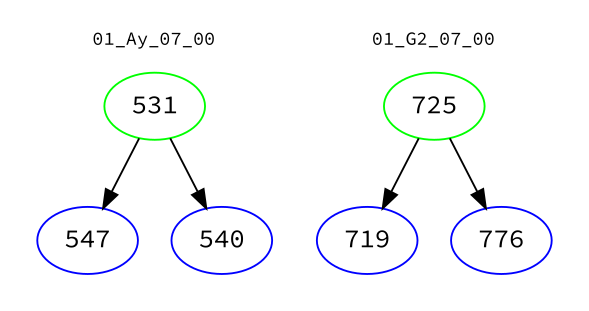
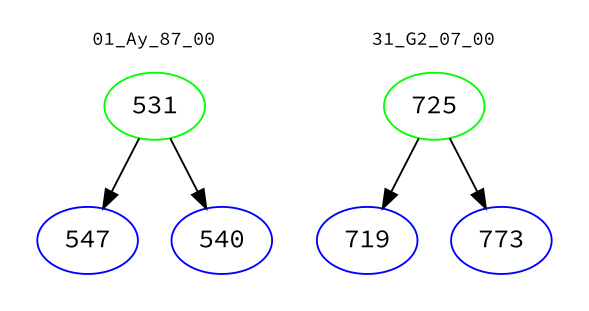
(155, 40) -> (155, 40)
(434, 40) -> (434, 40)
(501, 240) -> (501, 240)
